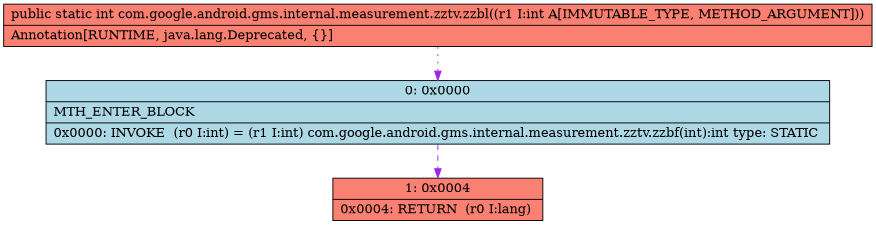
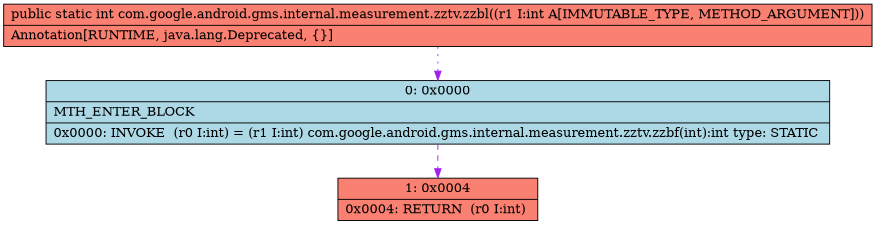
(438, 209) -> (438, 209)
